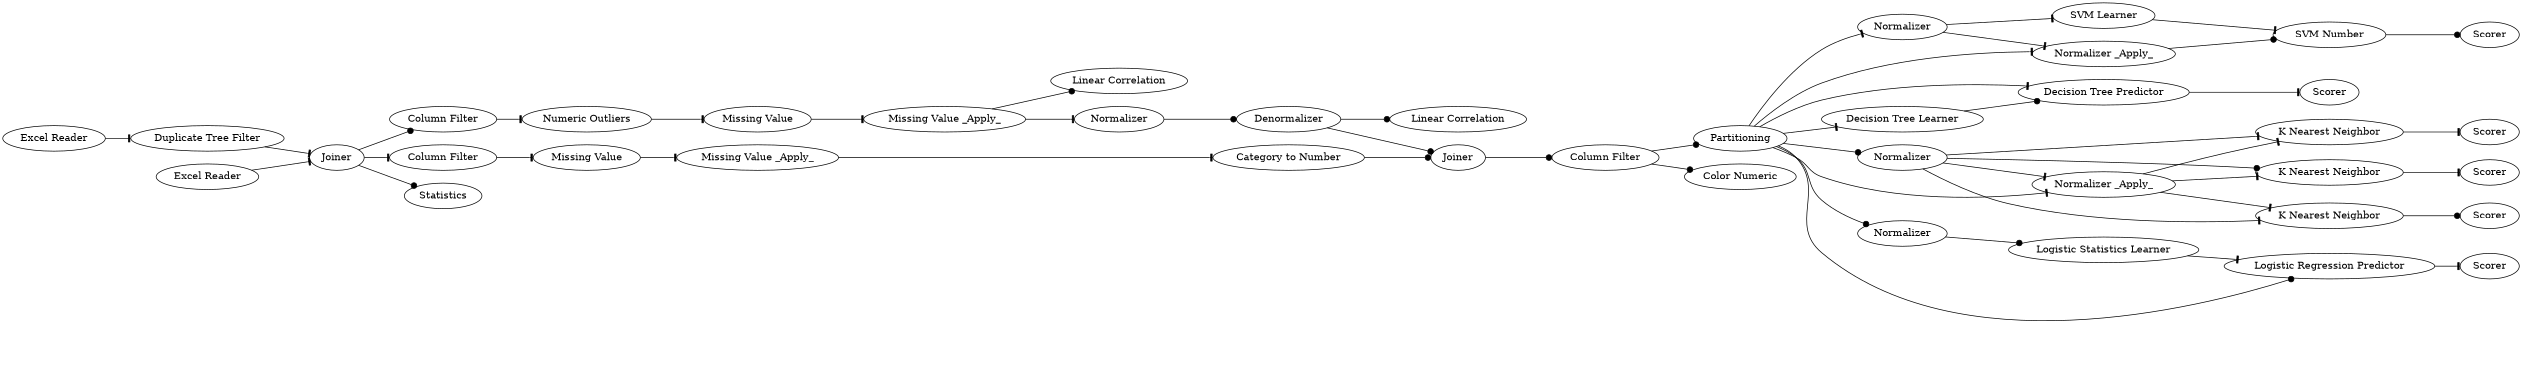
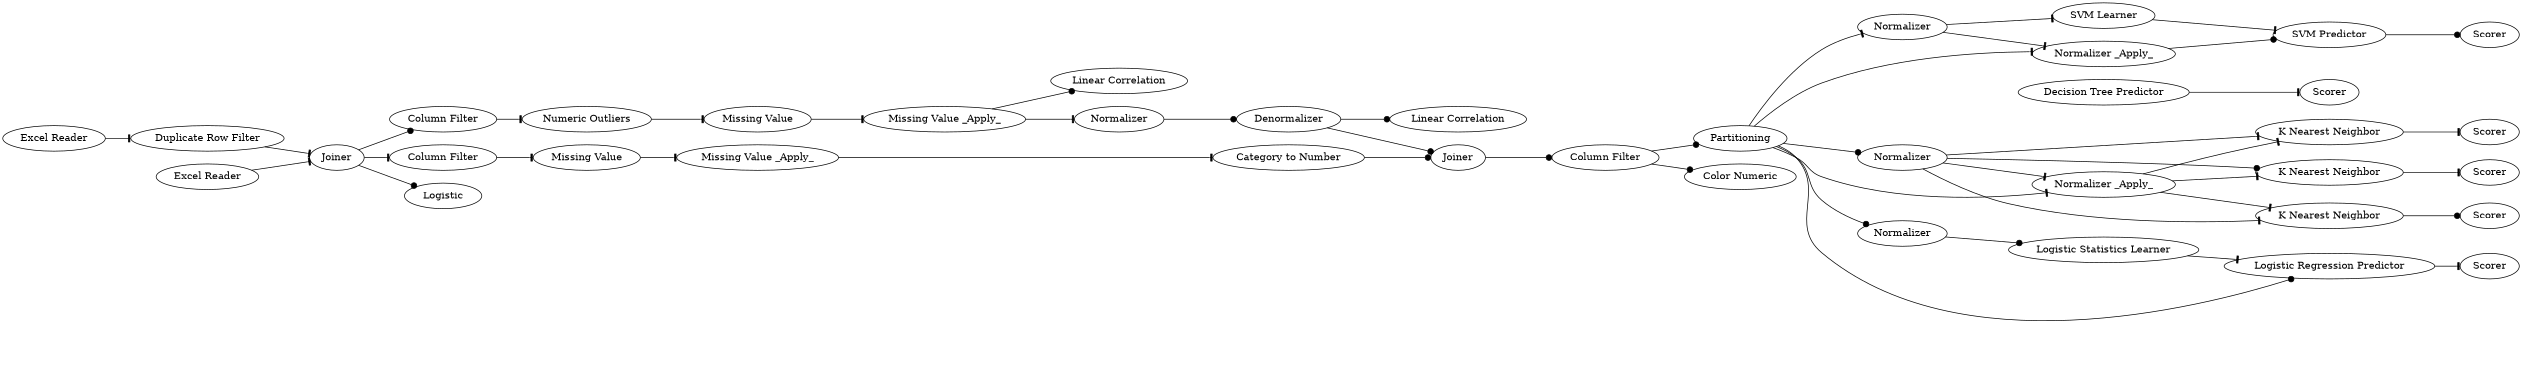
(2329, 35) -> (2329, 35)
(1889, 89) -> none
(1902, 119) -> none
(207, 138) -> (207, 138)
(443, 196) -> (443, 196)
